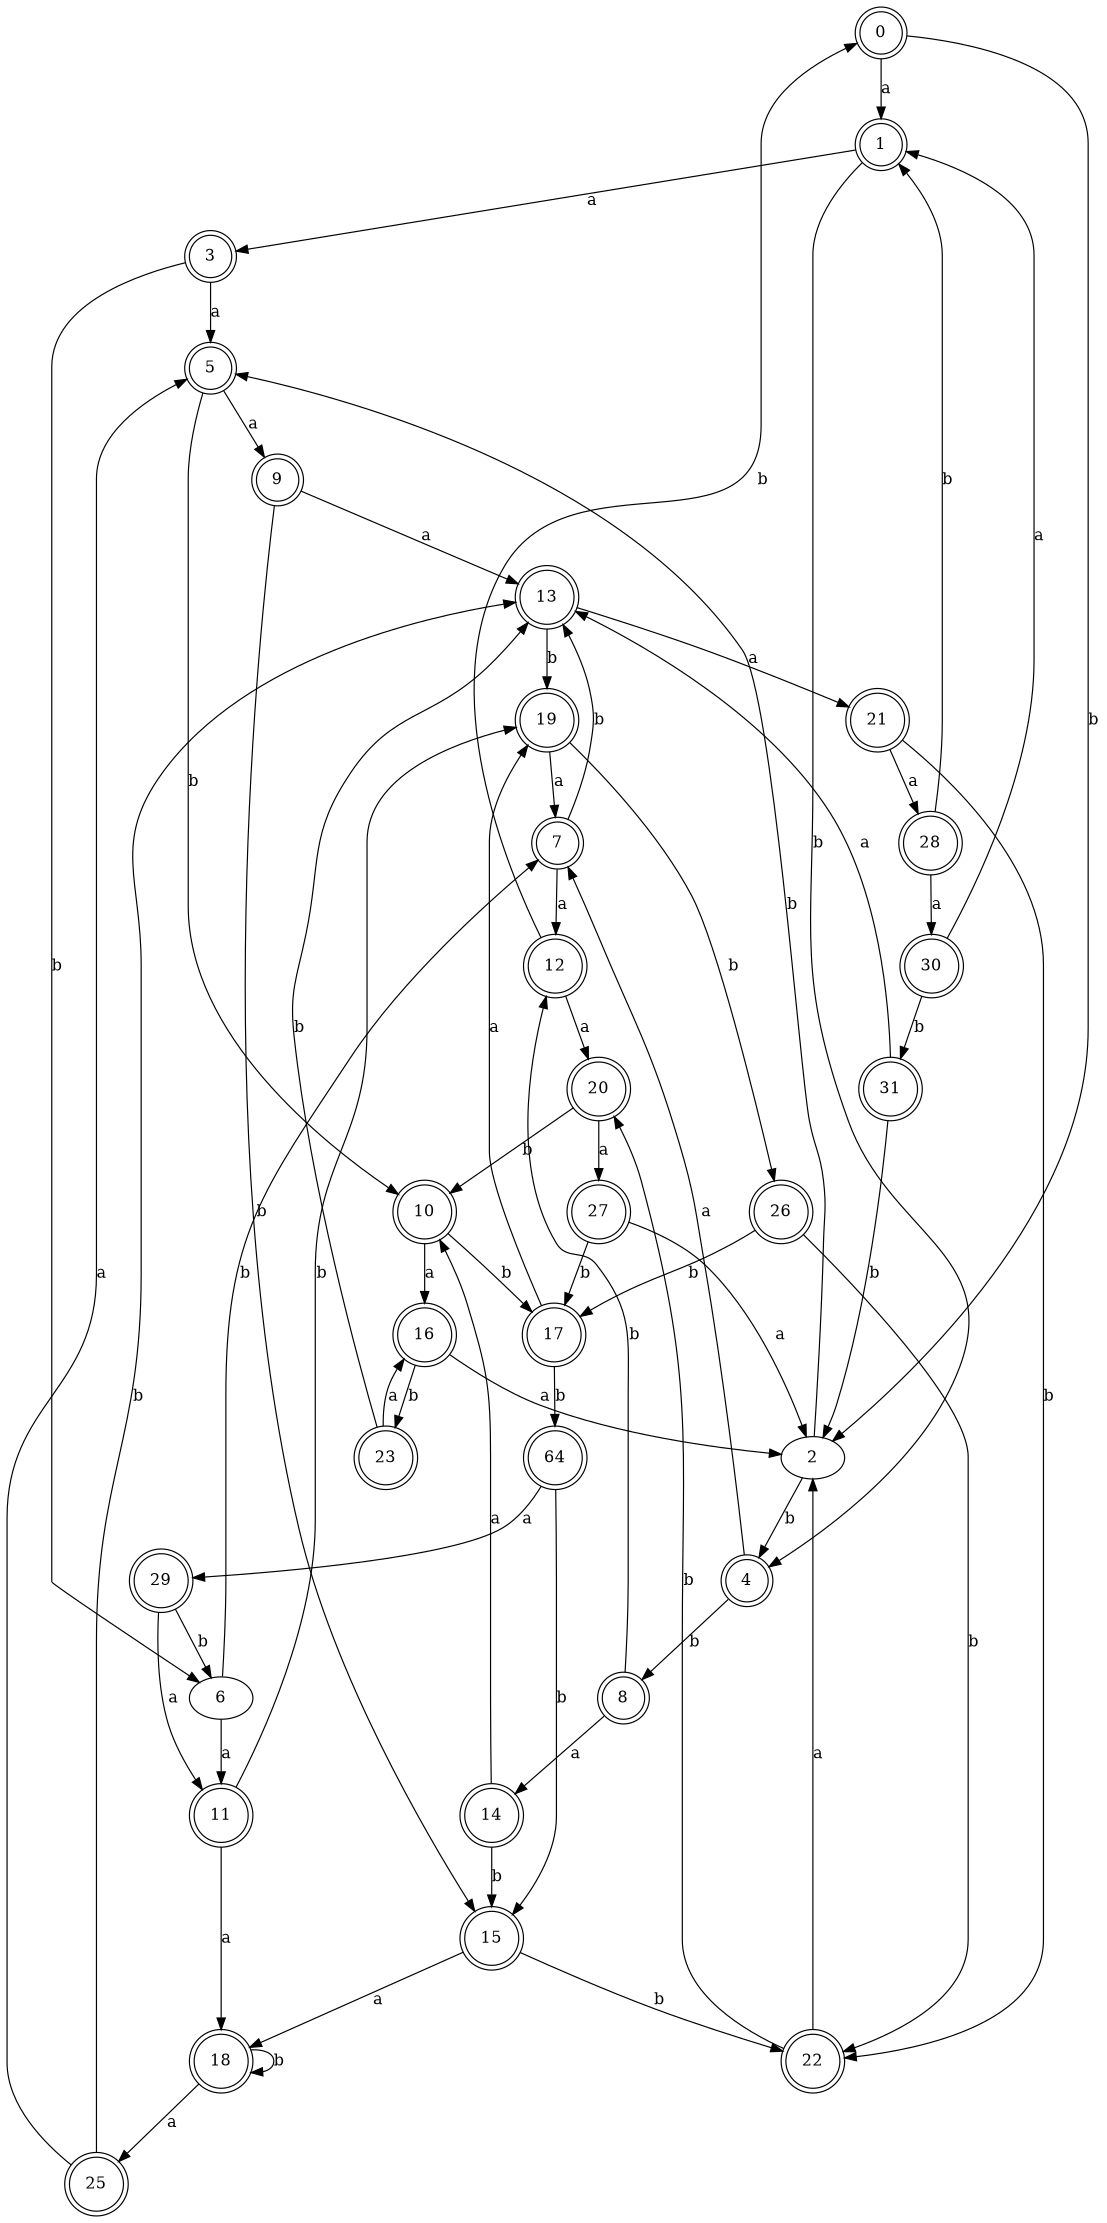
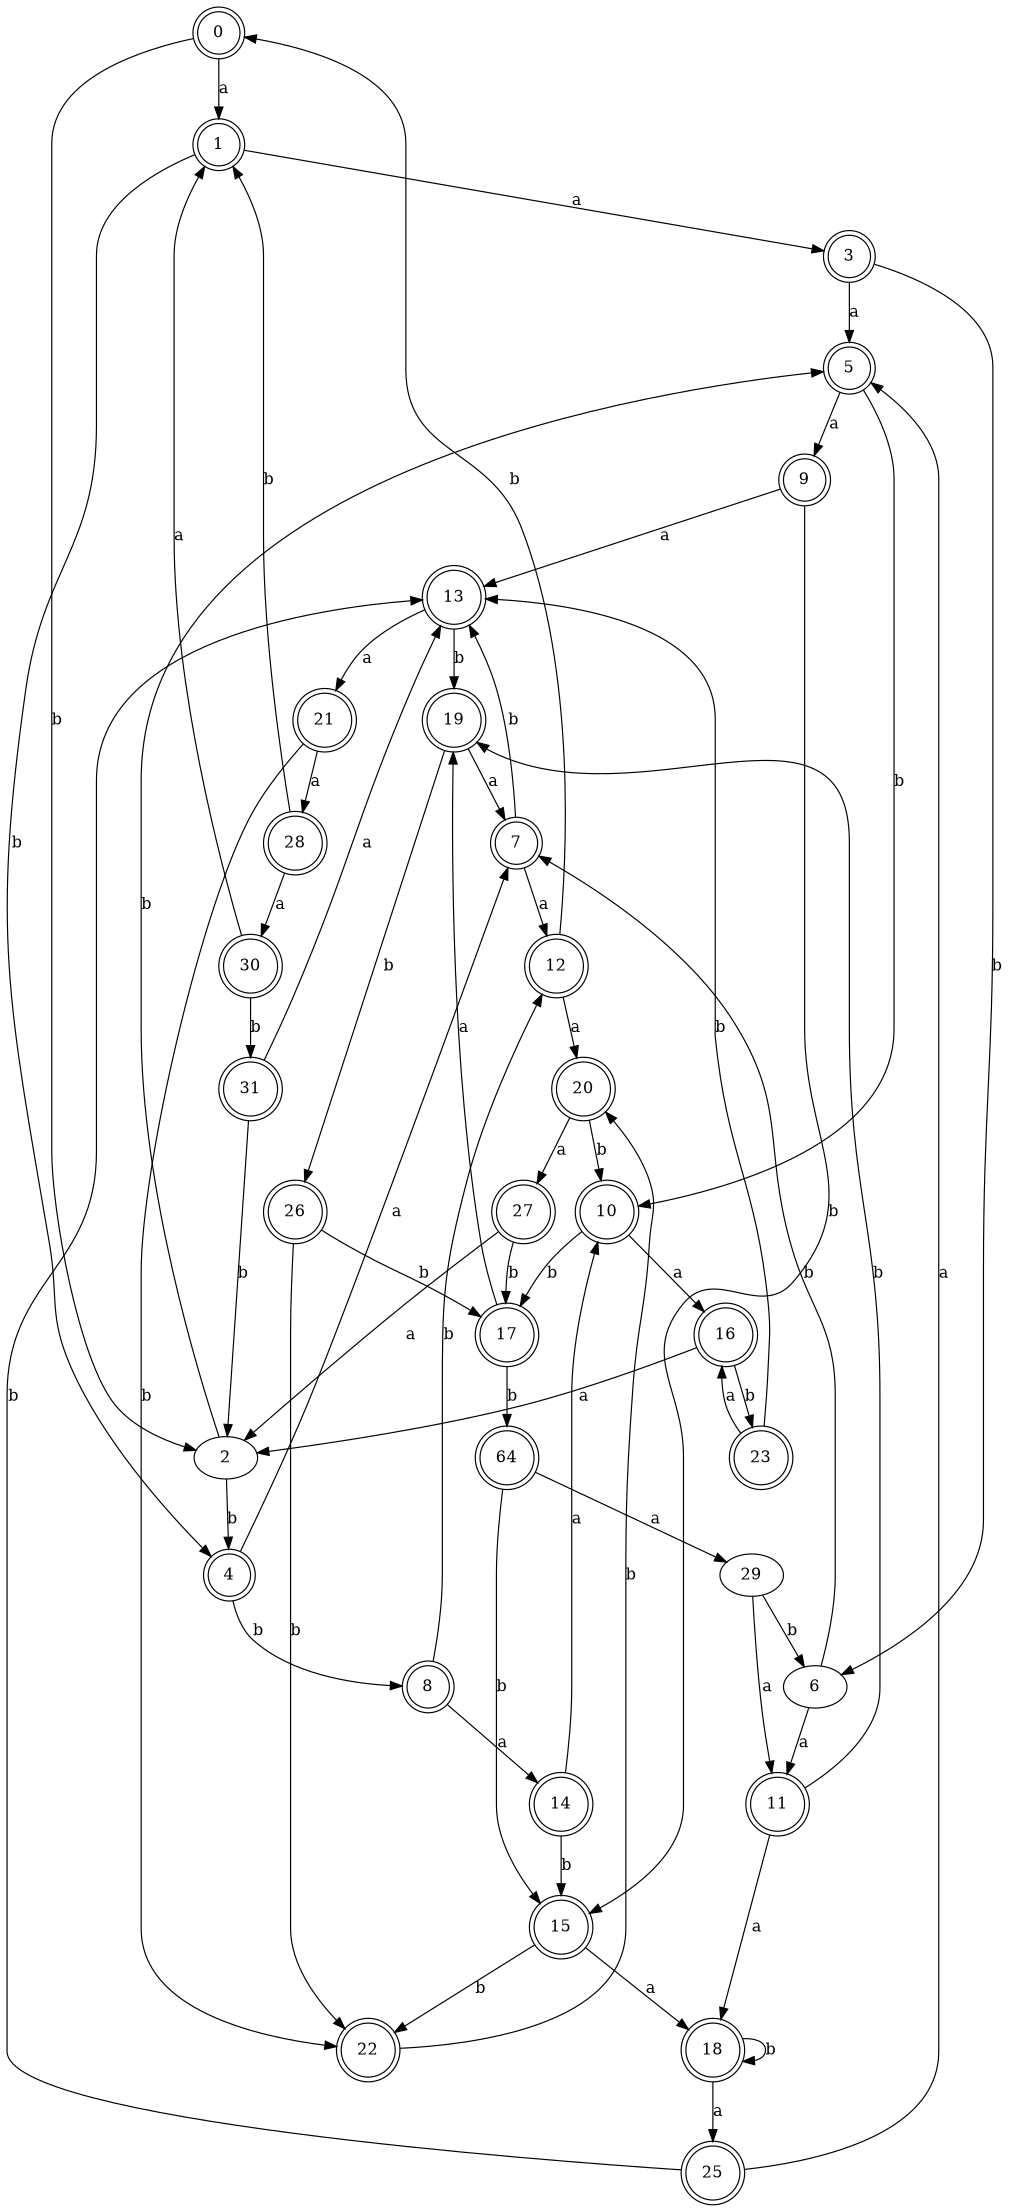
(161, 1581) -> (752, 1575)
(813, 1760) -> none
